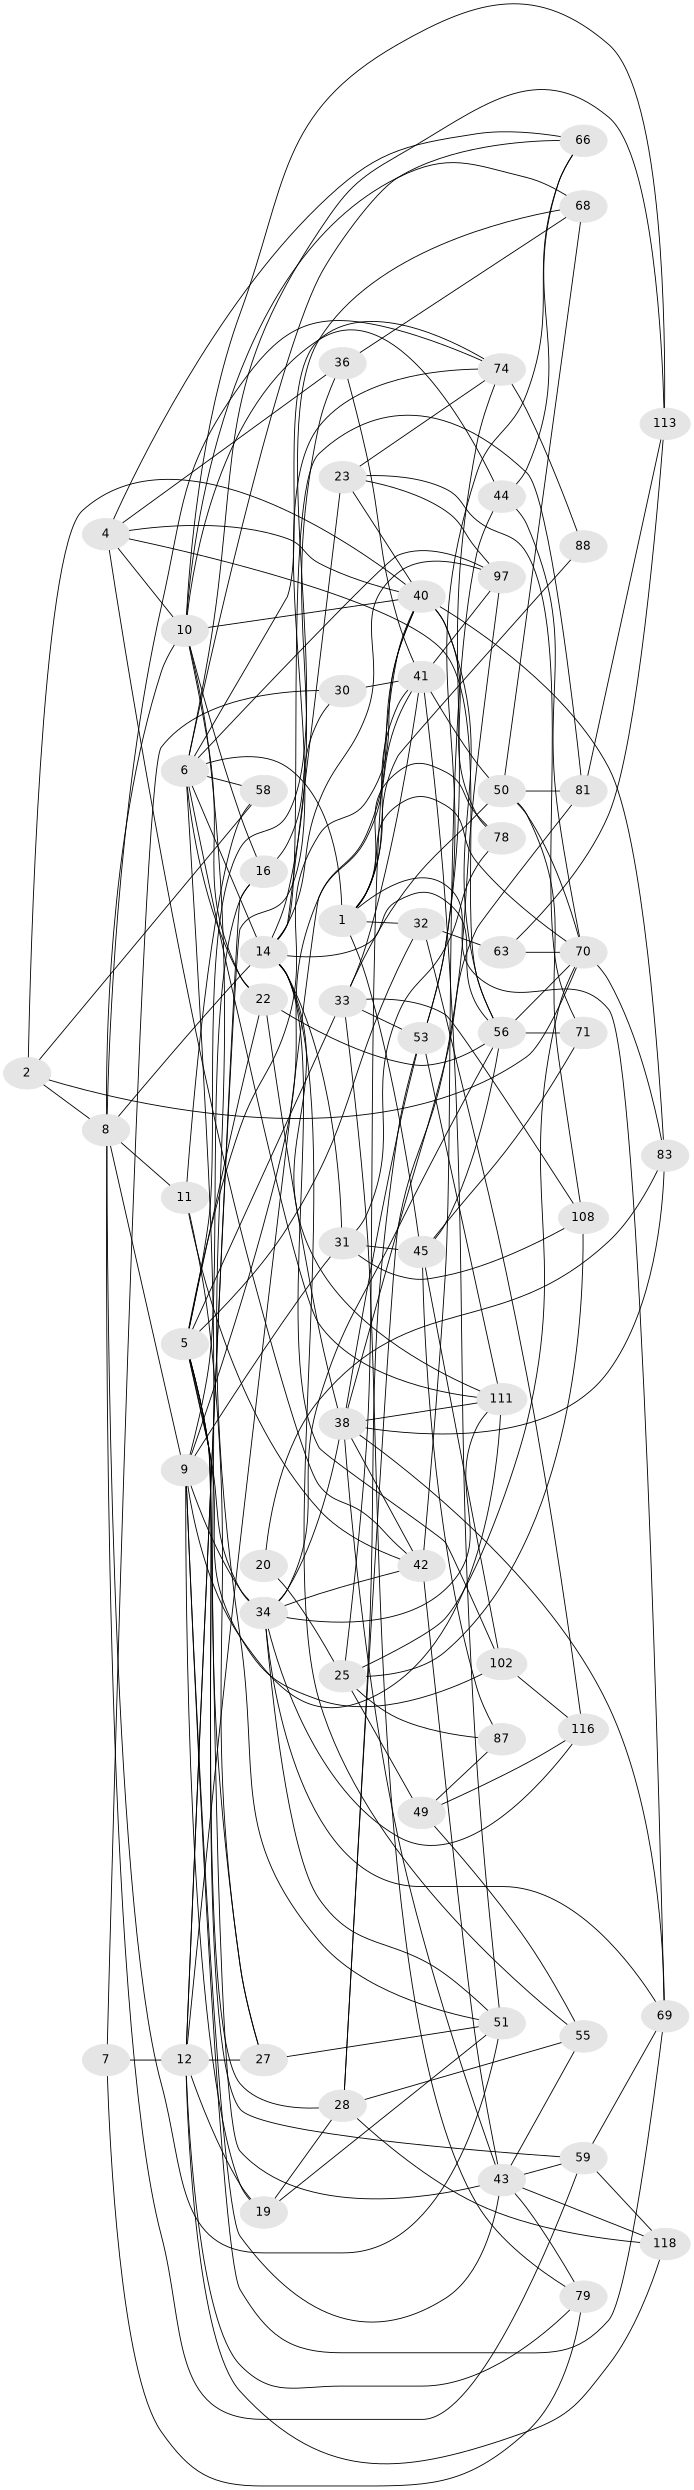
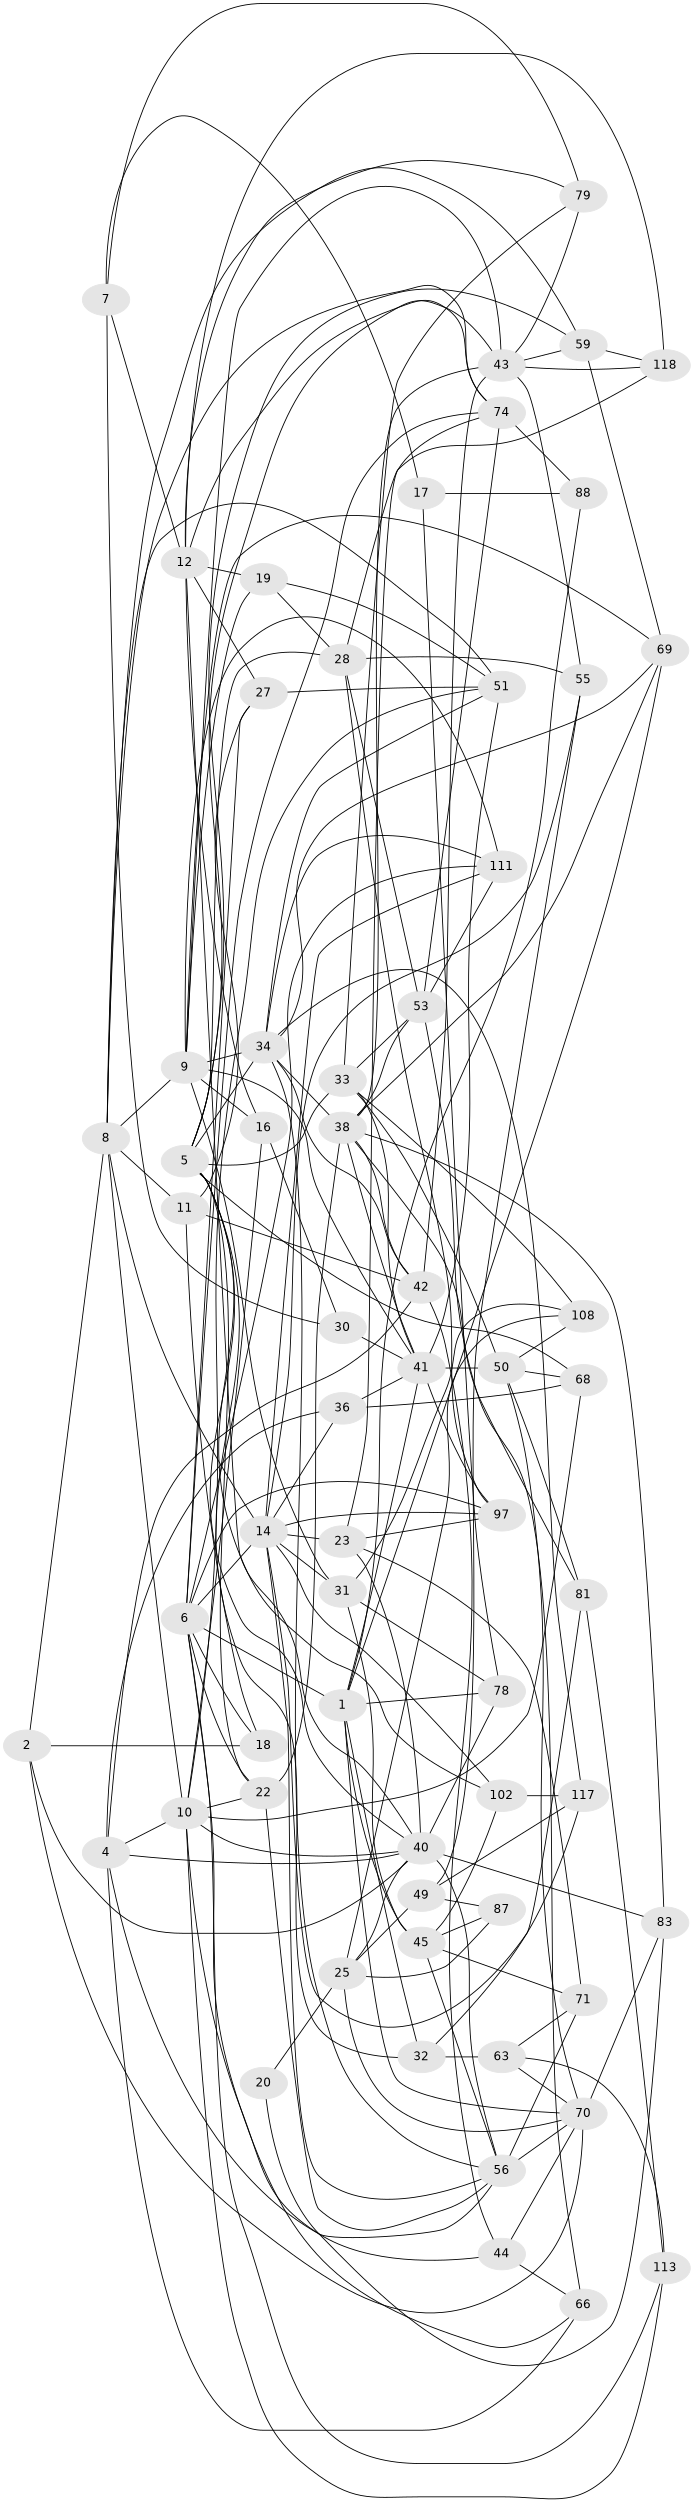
none -> (422, 493)
(264, 791) -> (264, 1746)
(422, 1412) -> (378, 1249)
(583, 1730) -> (583, 1796)
none -> (543, 2028)
